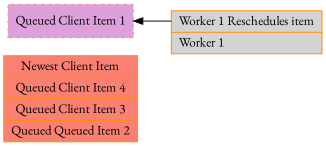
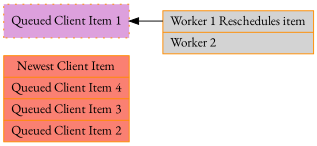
(202, 43) -> (193, 43)
(71, 131) -> (66, 131)
